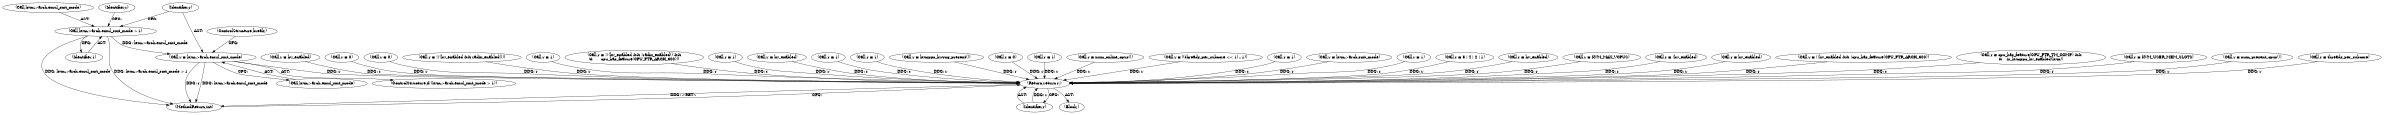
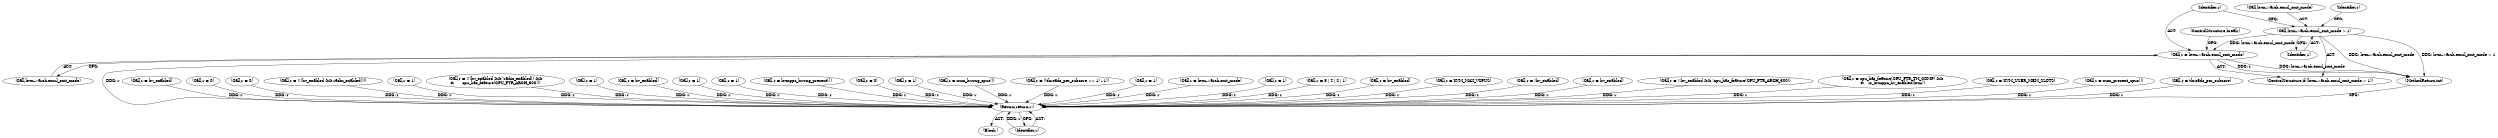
none -> (2326, 54)
(1105, 57) -> (967, 81)
(622, 95) -> none
